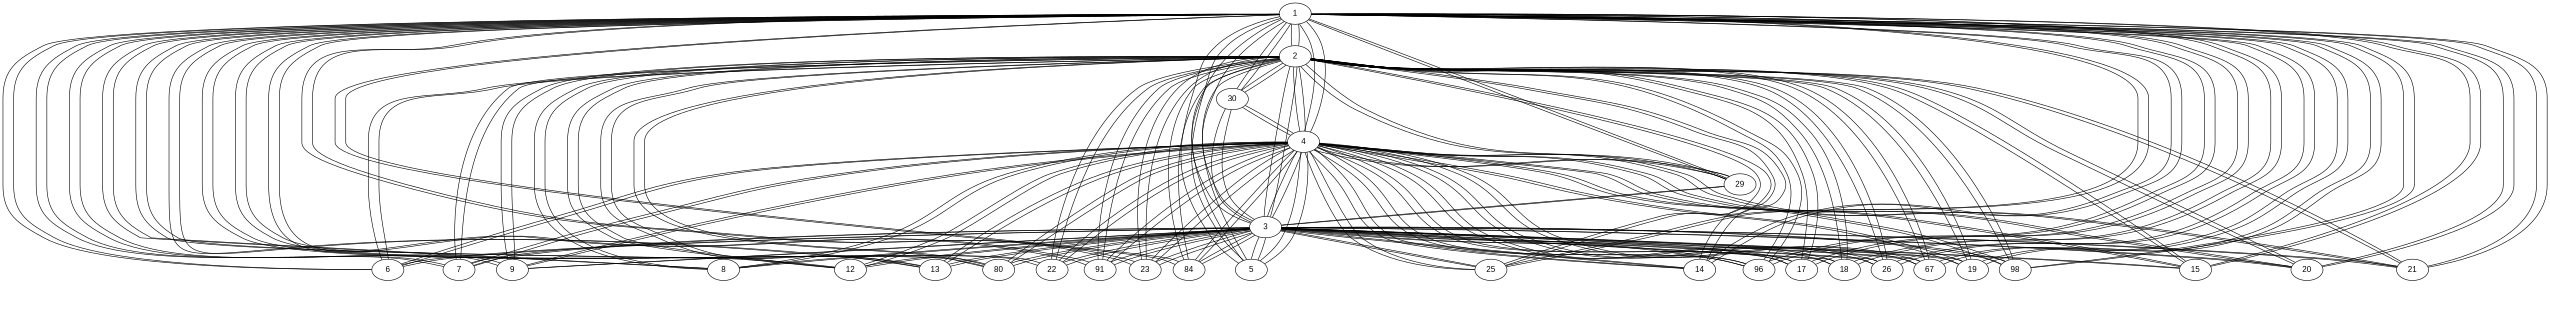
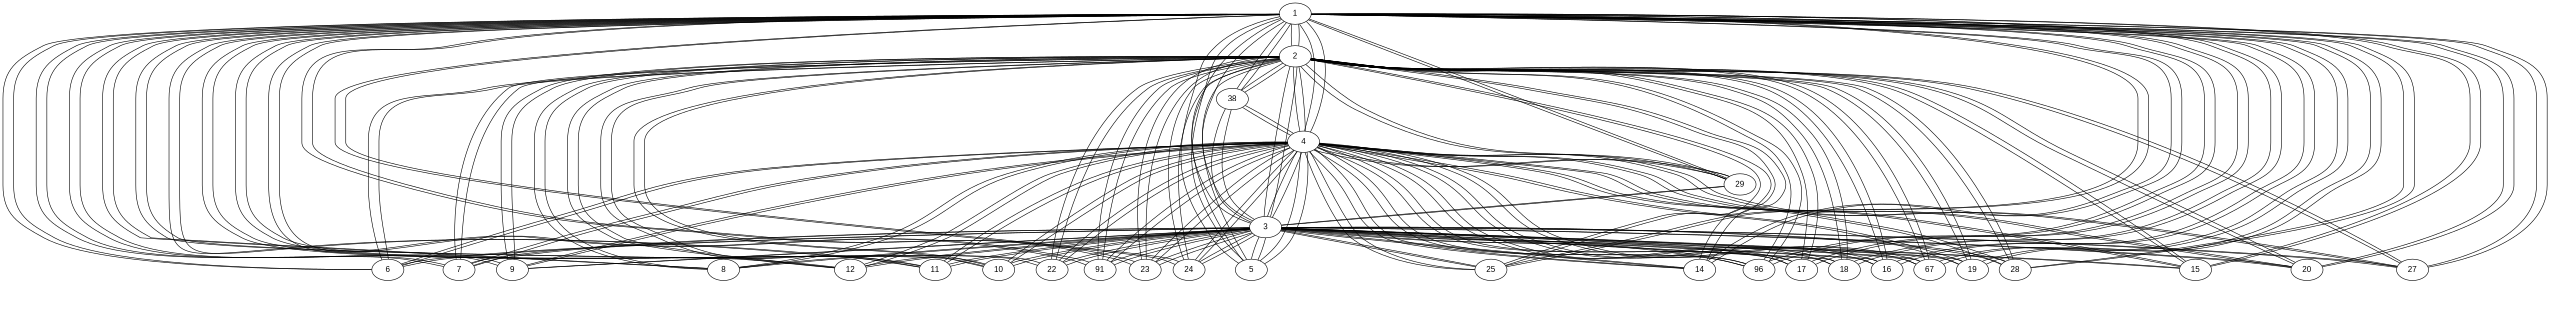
(1232, 99) -> (1232, 99)
(935, 270) -> (935, 270)
(999, 270) -> (999, 270)
(1189, 270) -> (1189, 270)
(1887, 270) -> (1887, 270)
(2015, 270) -> (2015, 270)
(2413, 270) -> (2413, 270)
